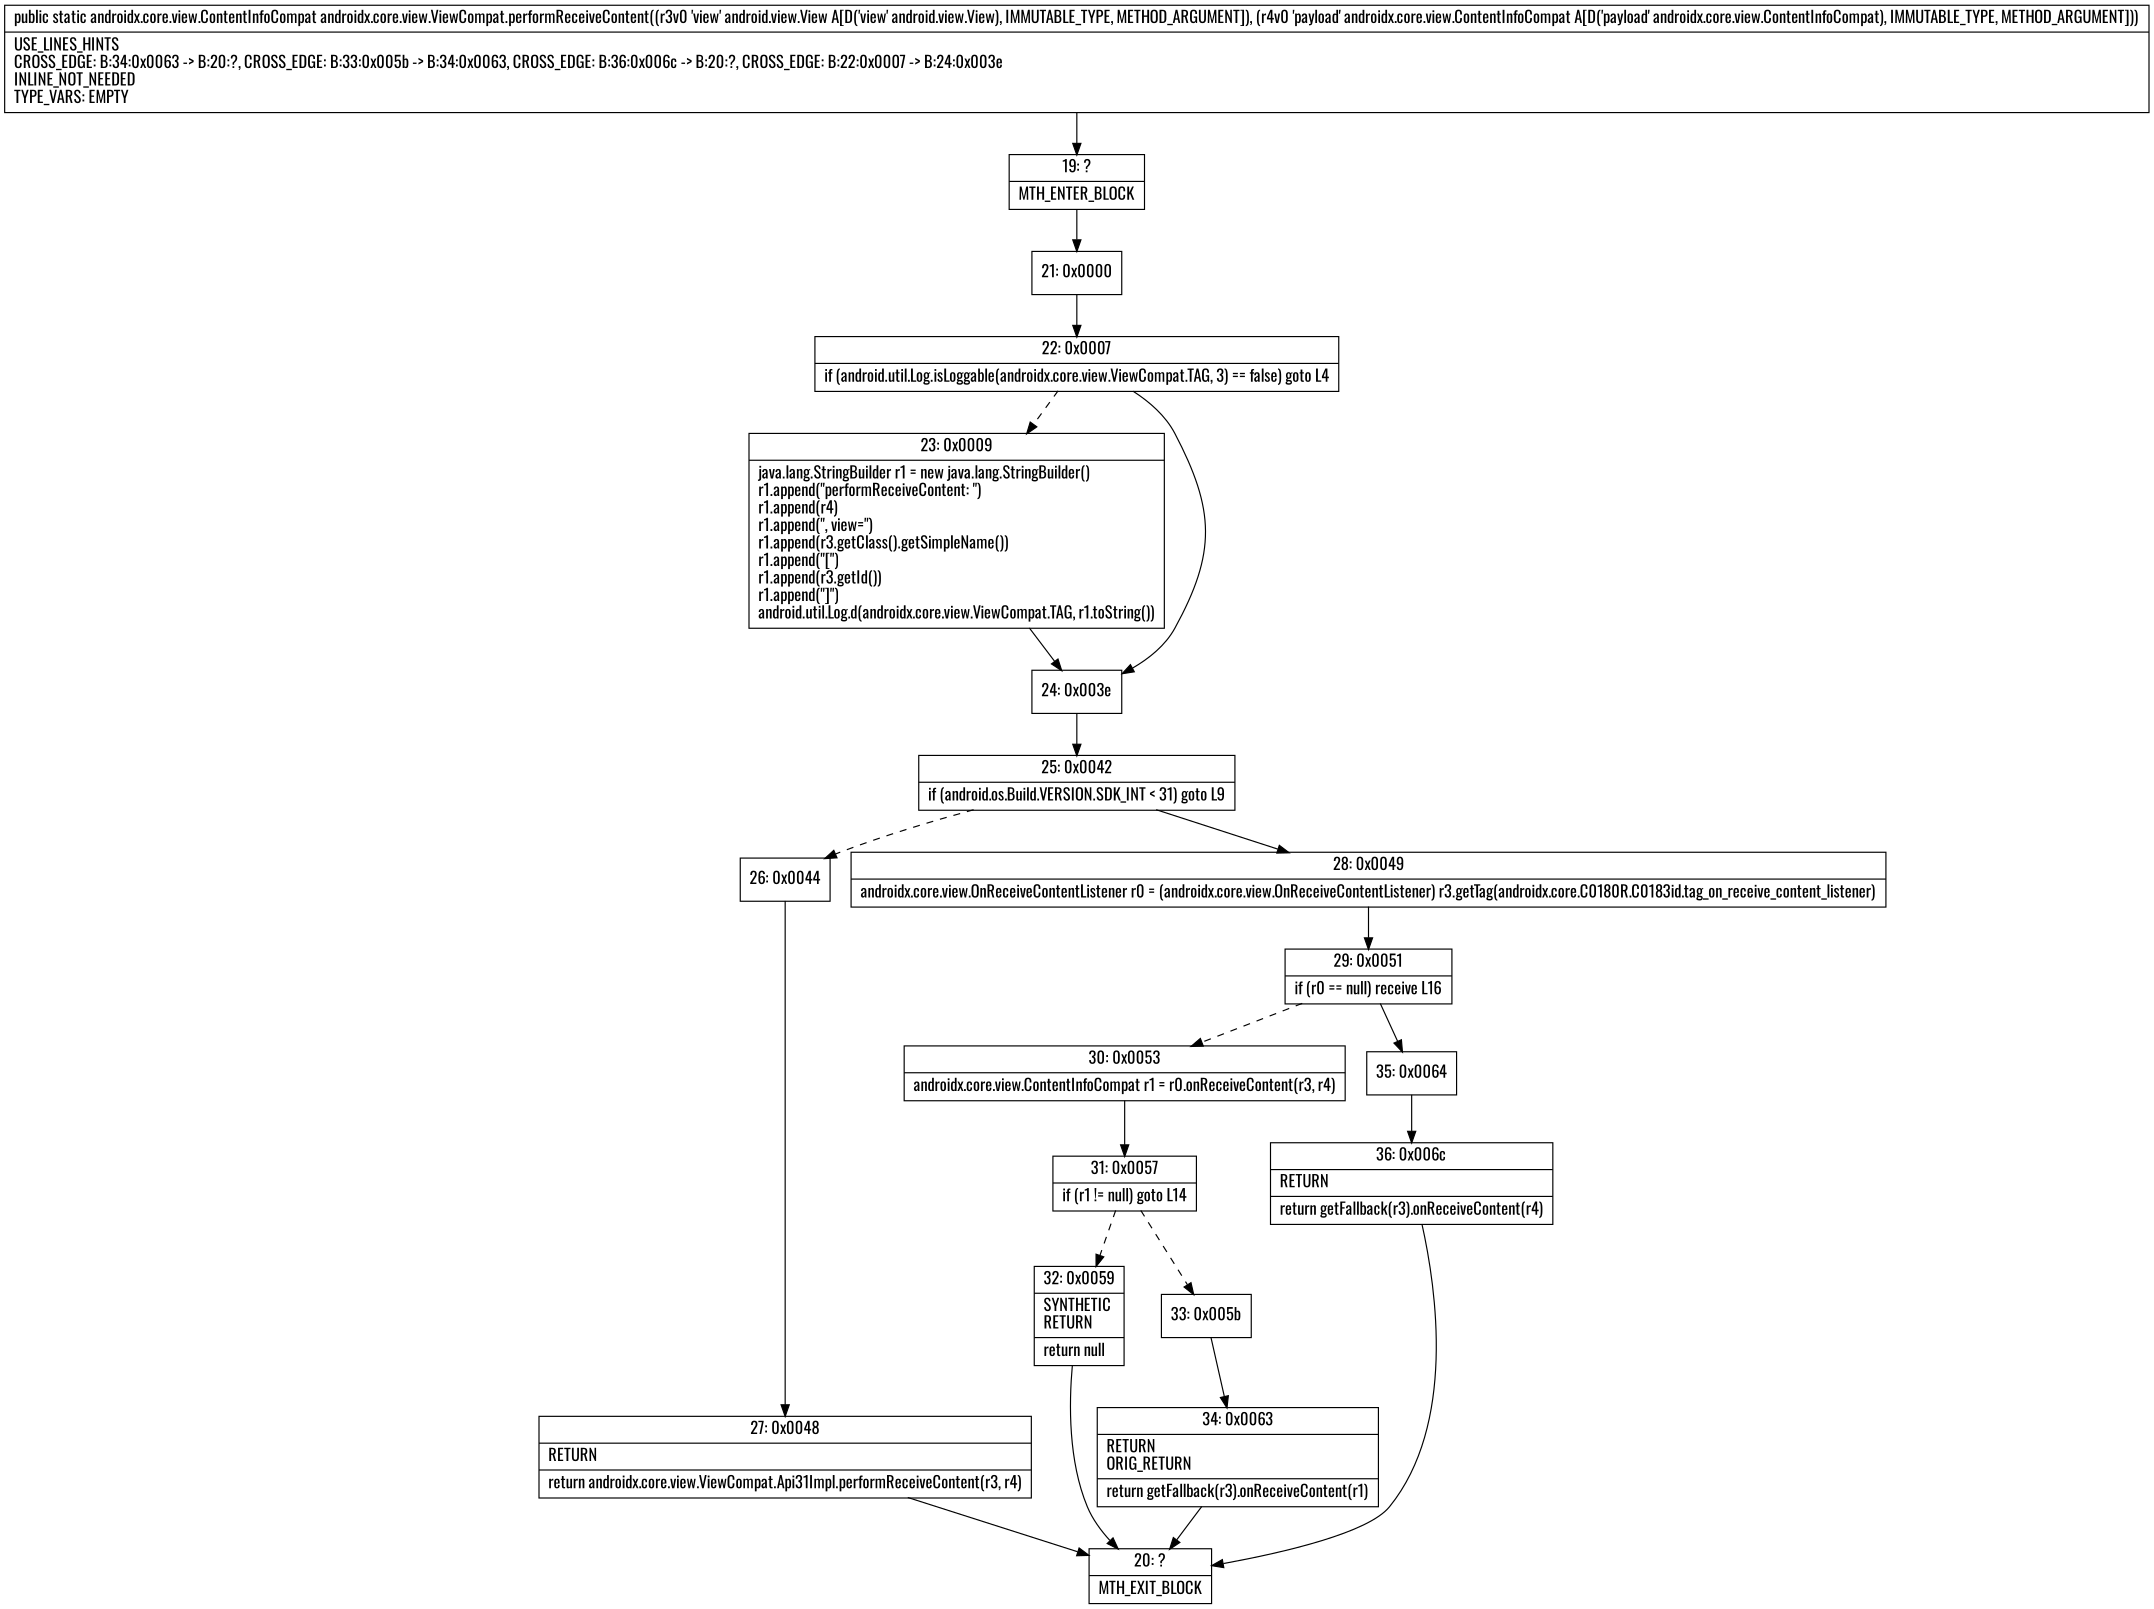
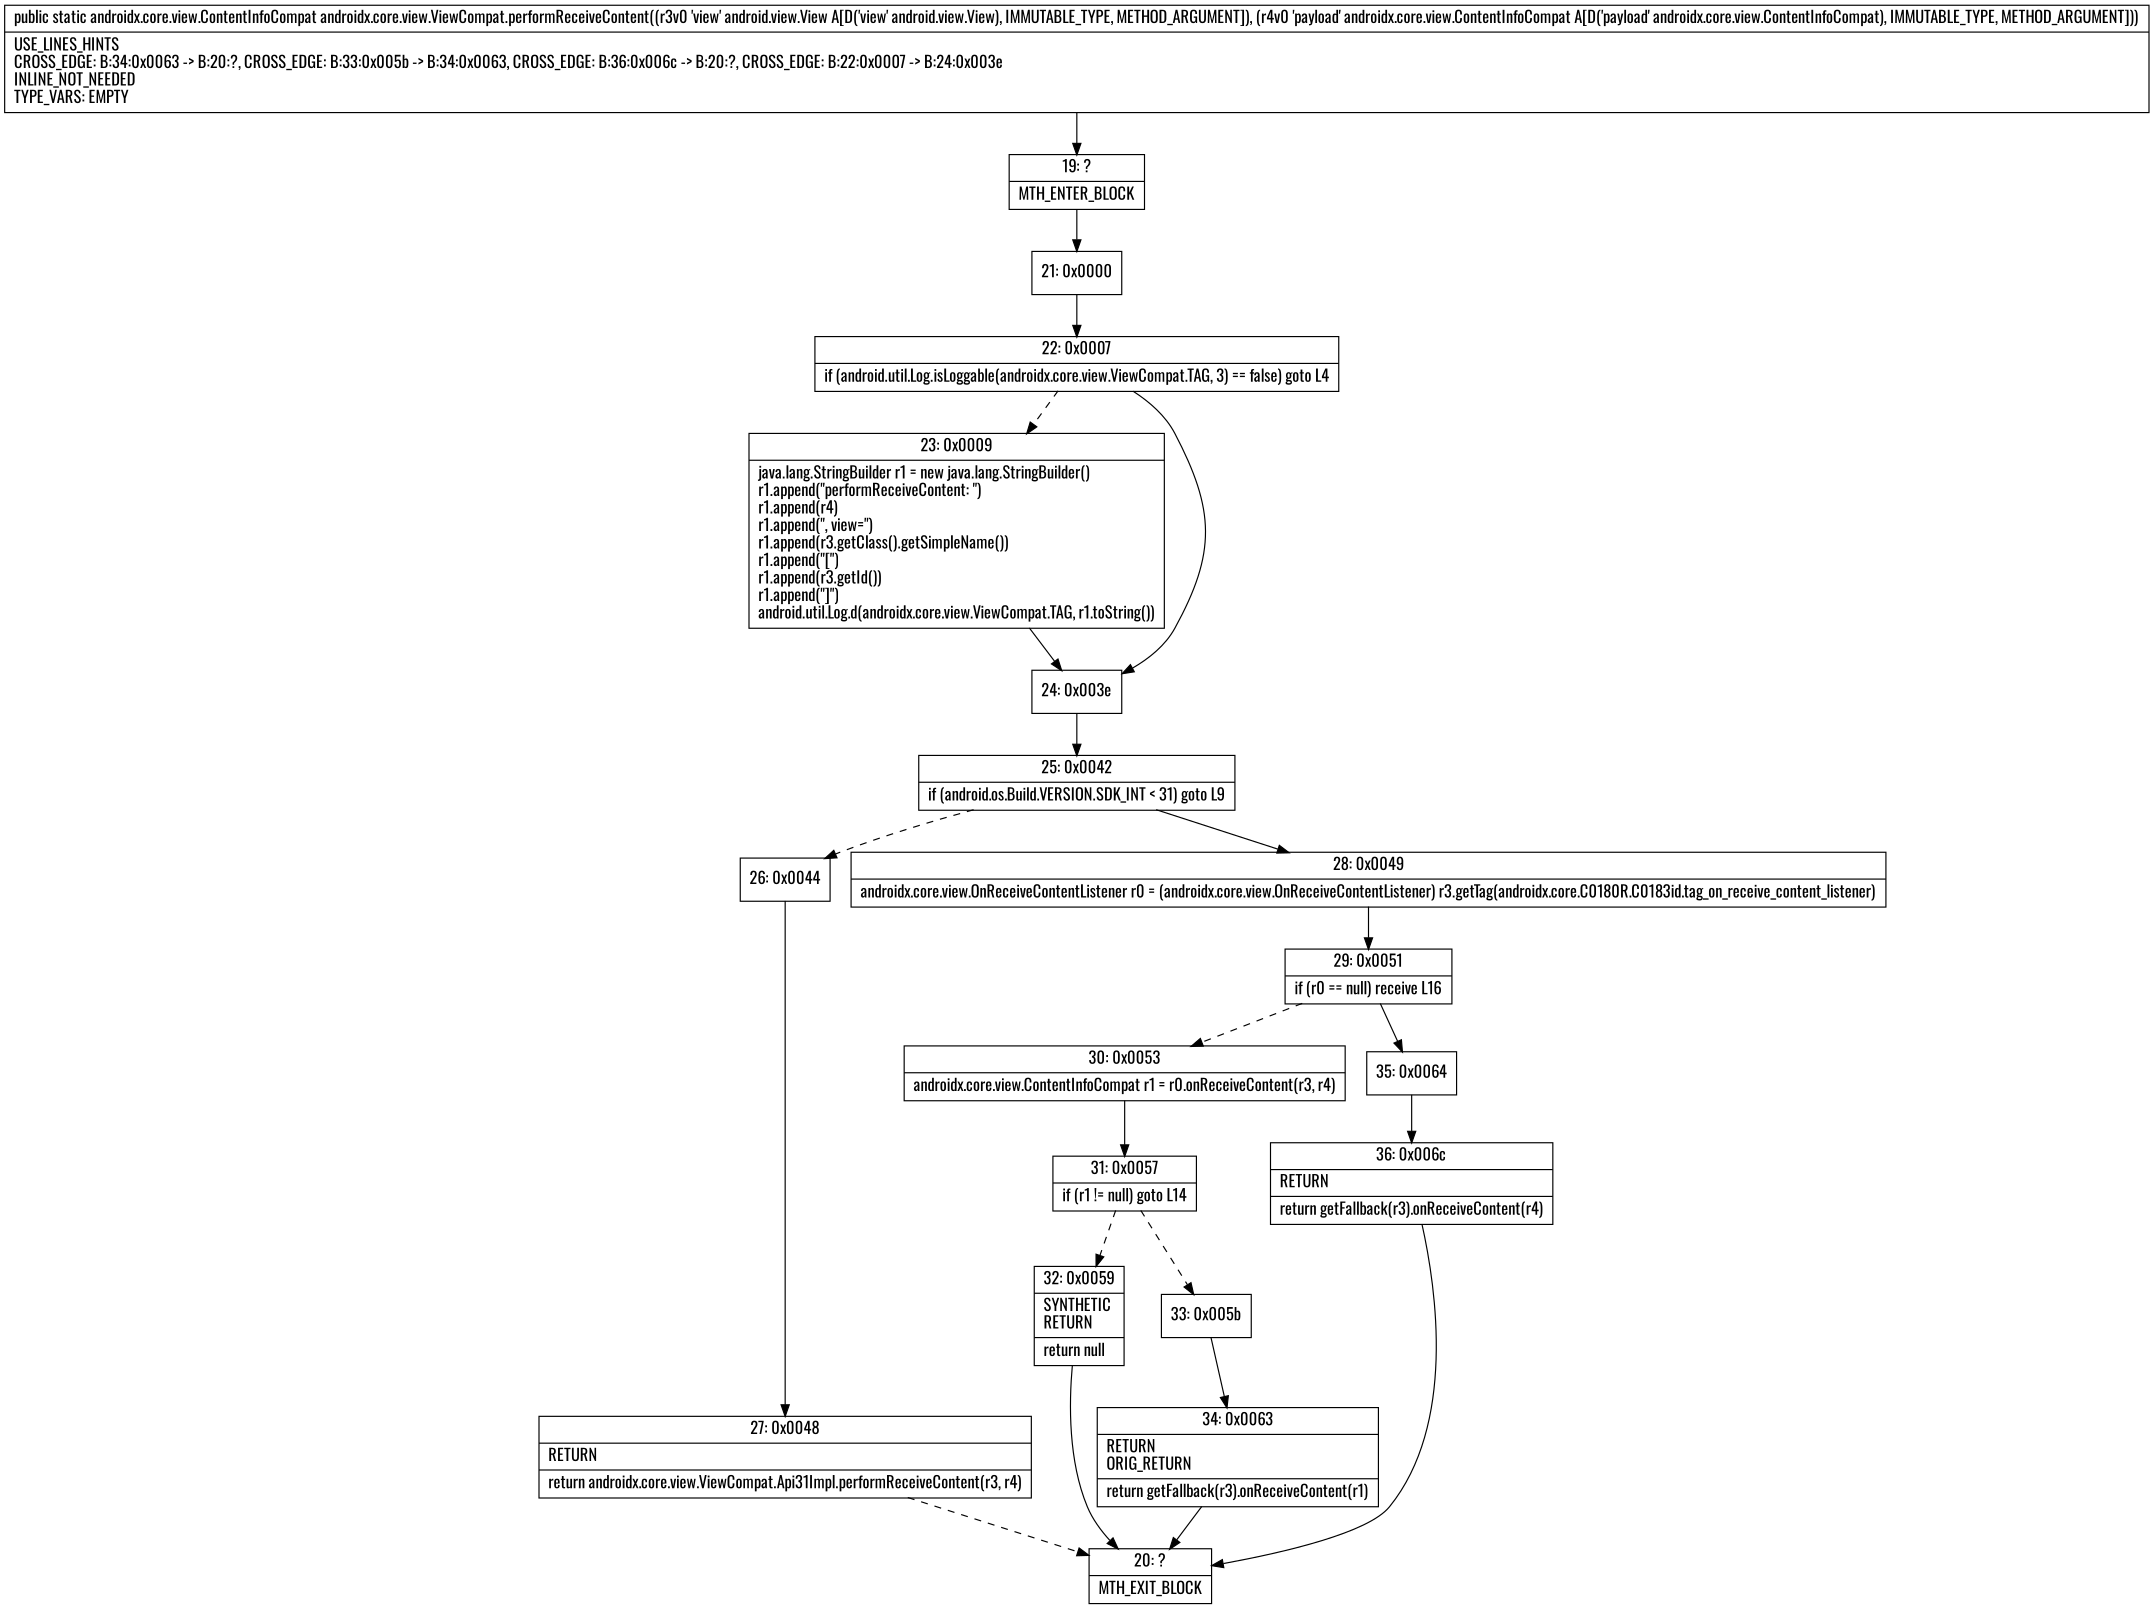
(993, 1525) -> (993, 1525)
